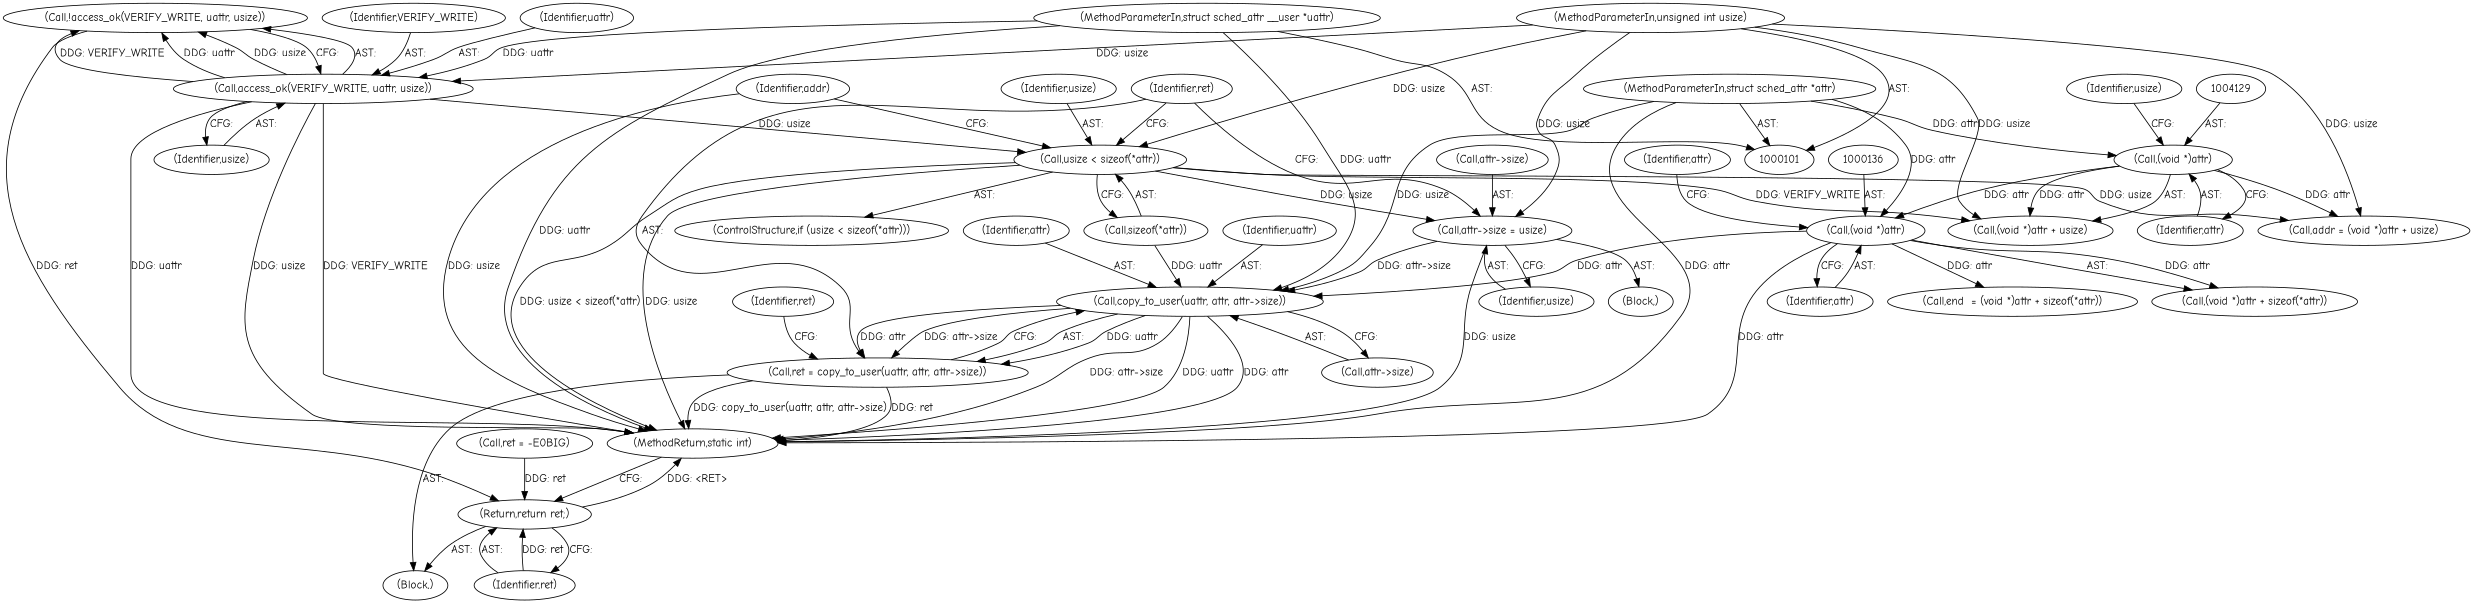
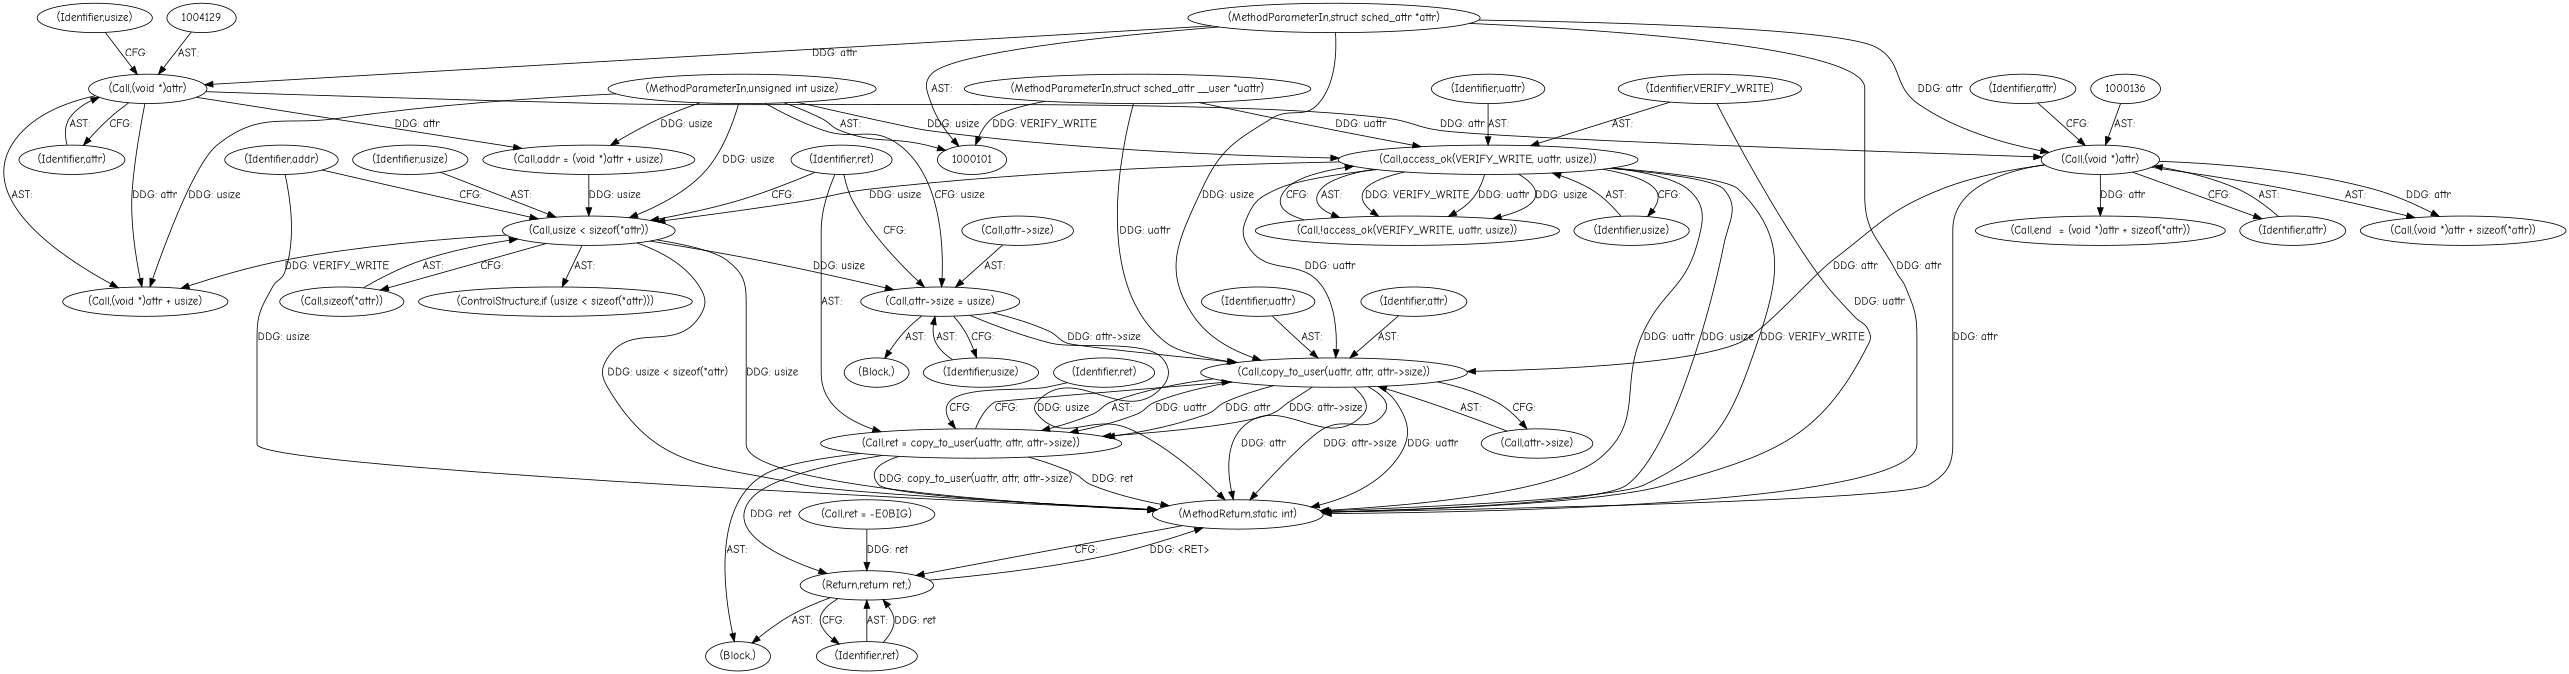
(1484, 89) -> (1045, 124)
(1564, 124) -> (960, 195)
(621, 130) -> (1765, 452)
(1730, 177) -> (589, 191)
(1166, 263) -> (1244, 236)
(111, 377) -> (755, 495)
